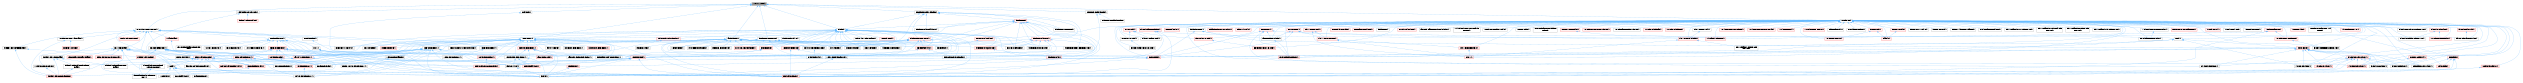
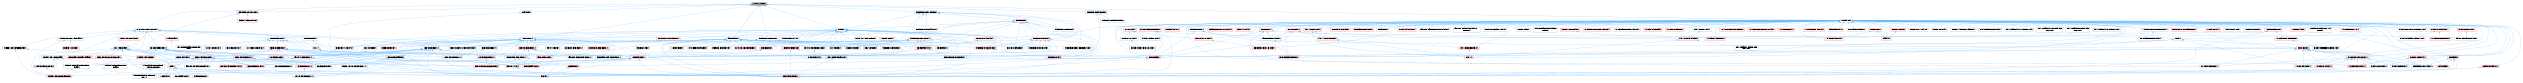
(1467, 30) -> (1467, 30)
